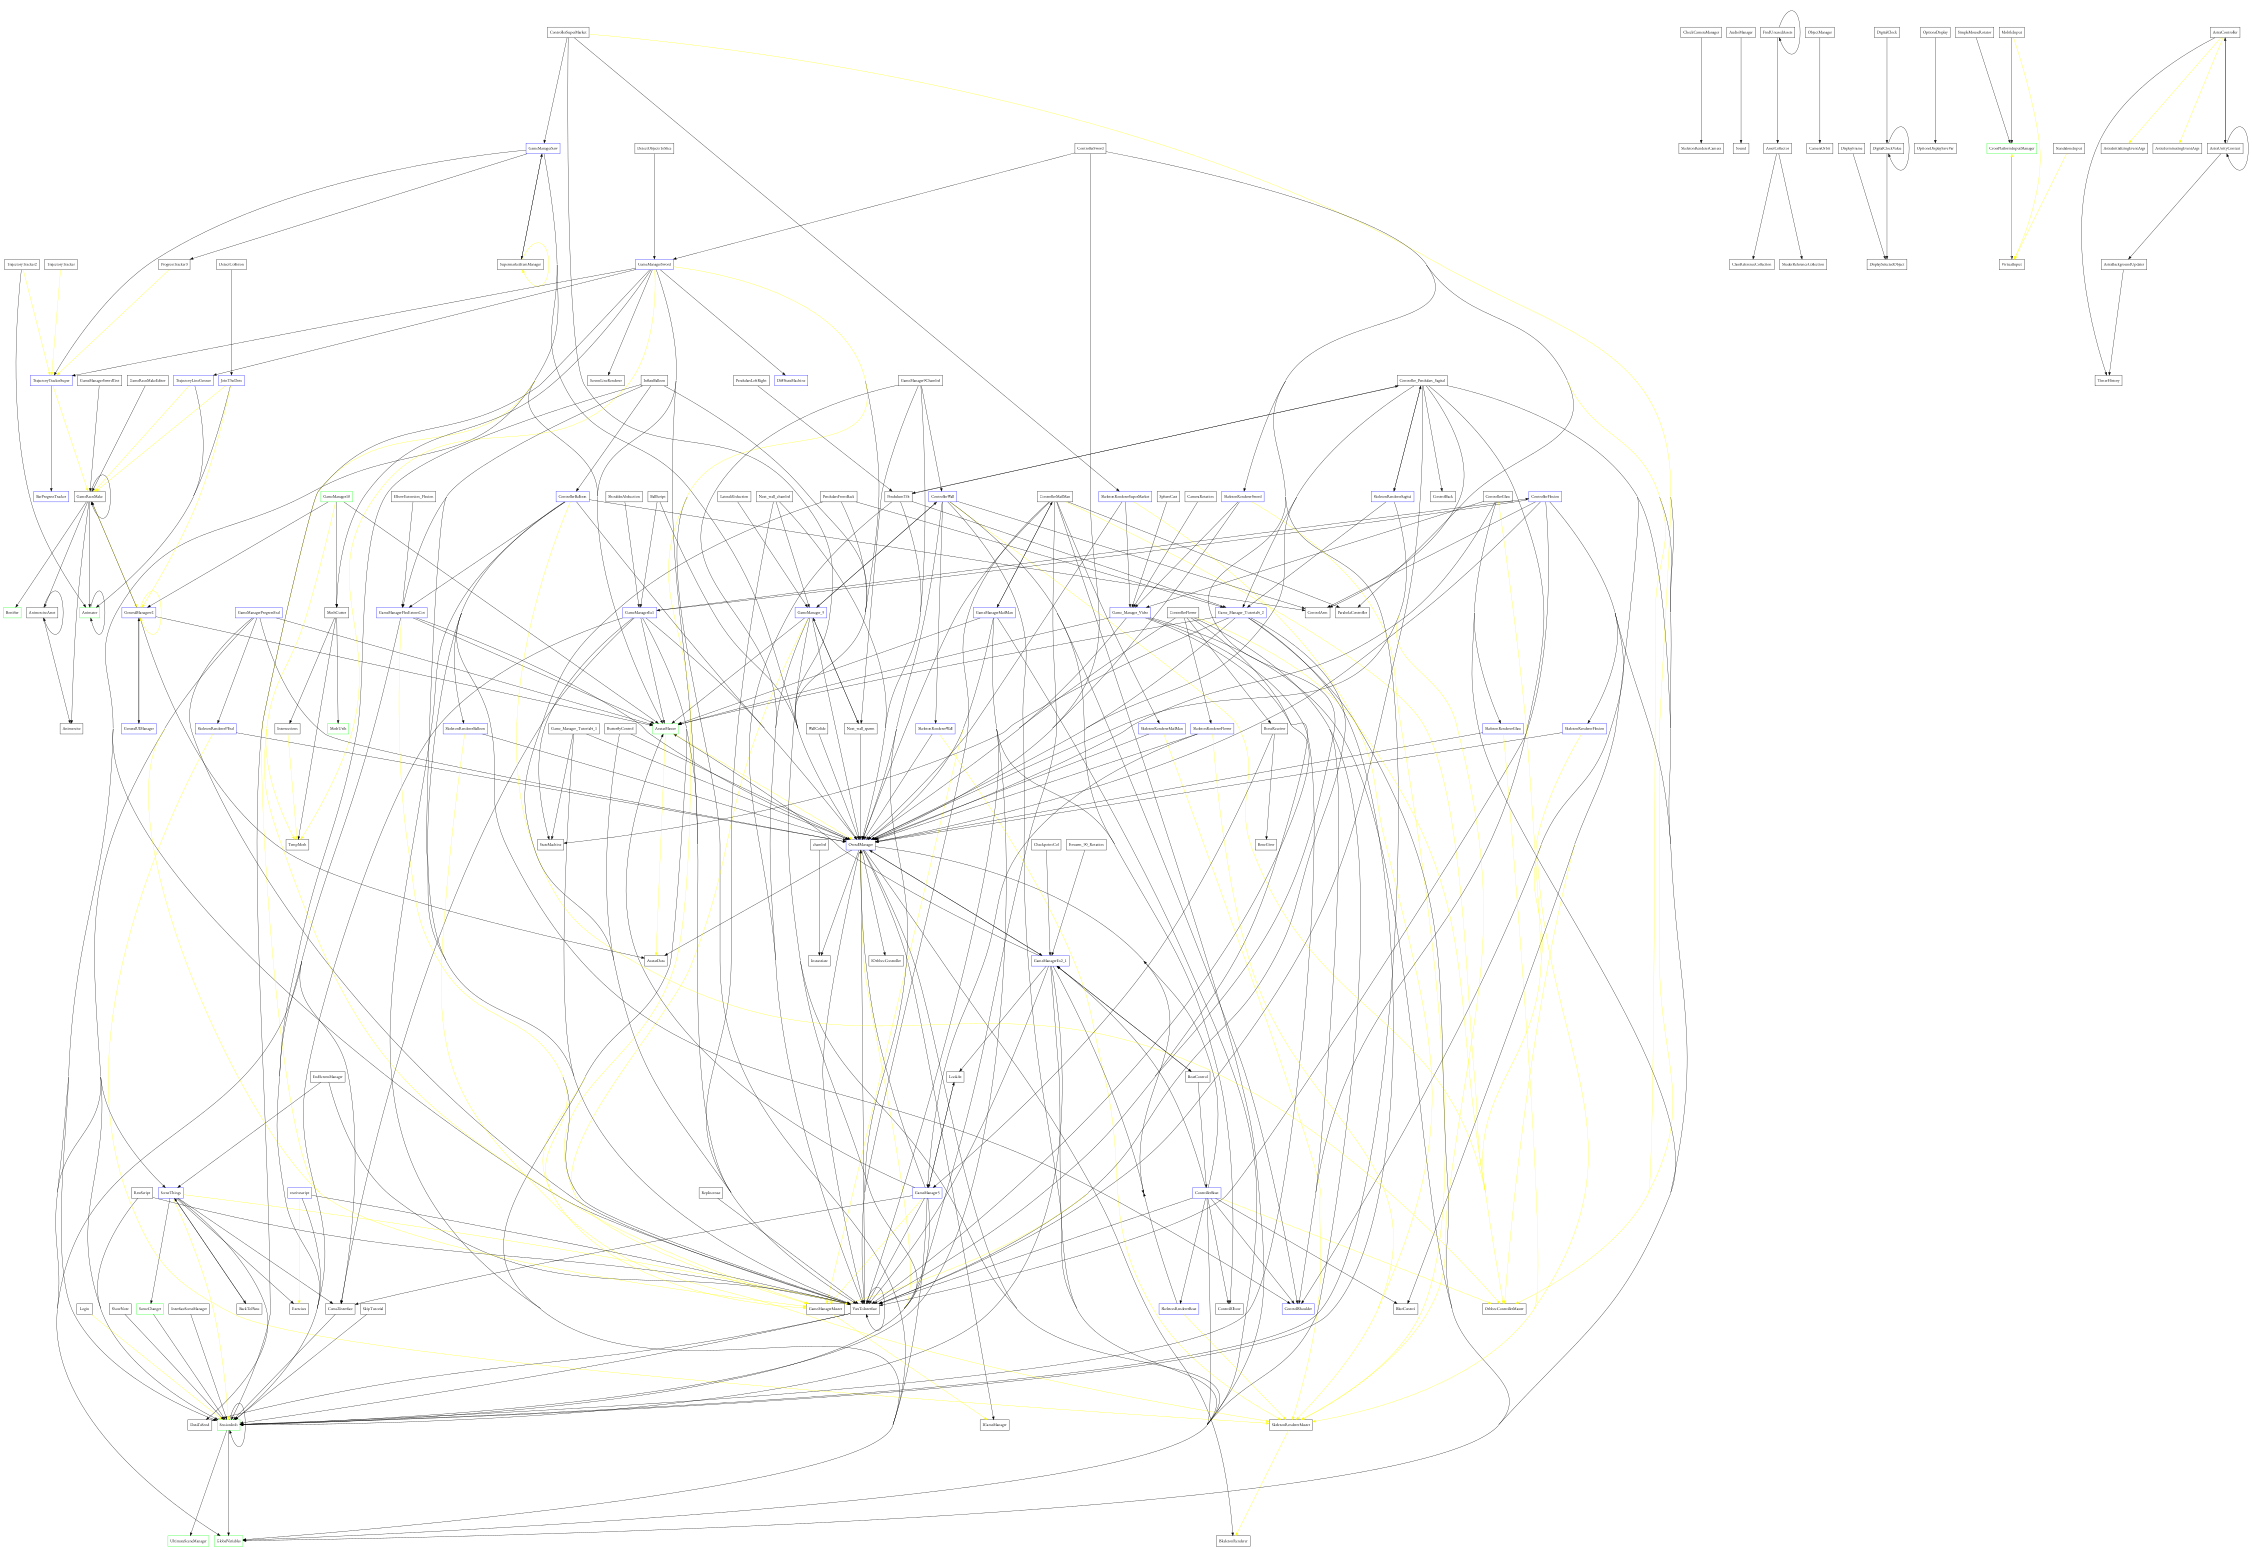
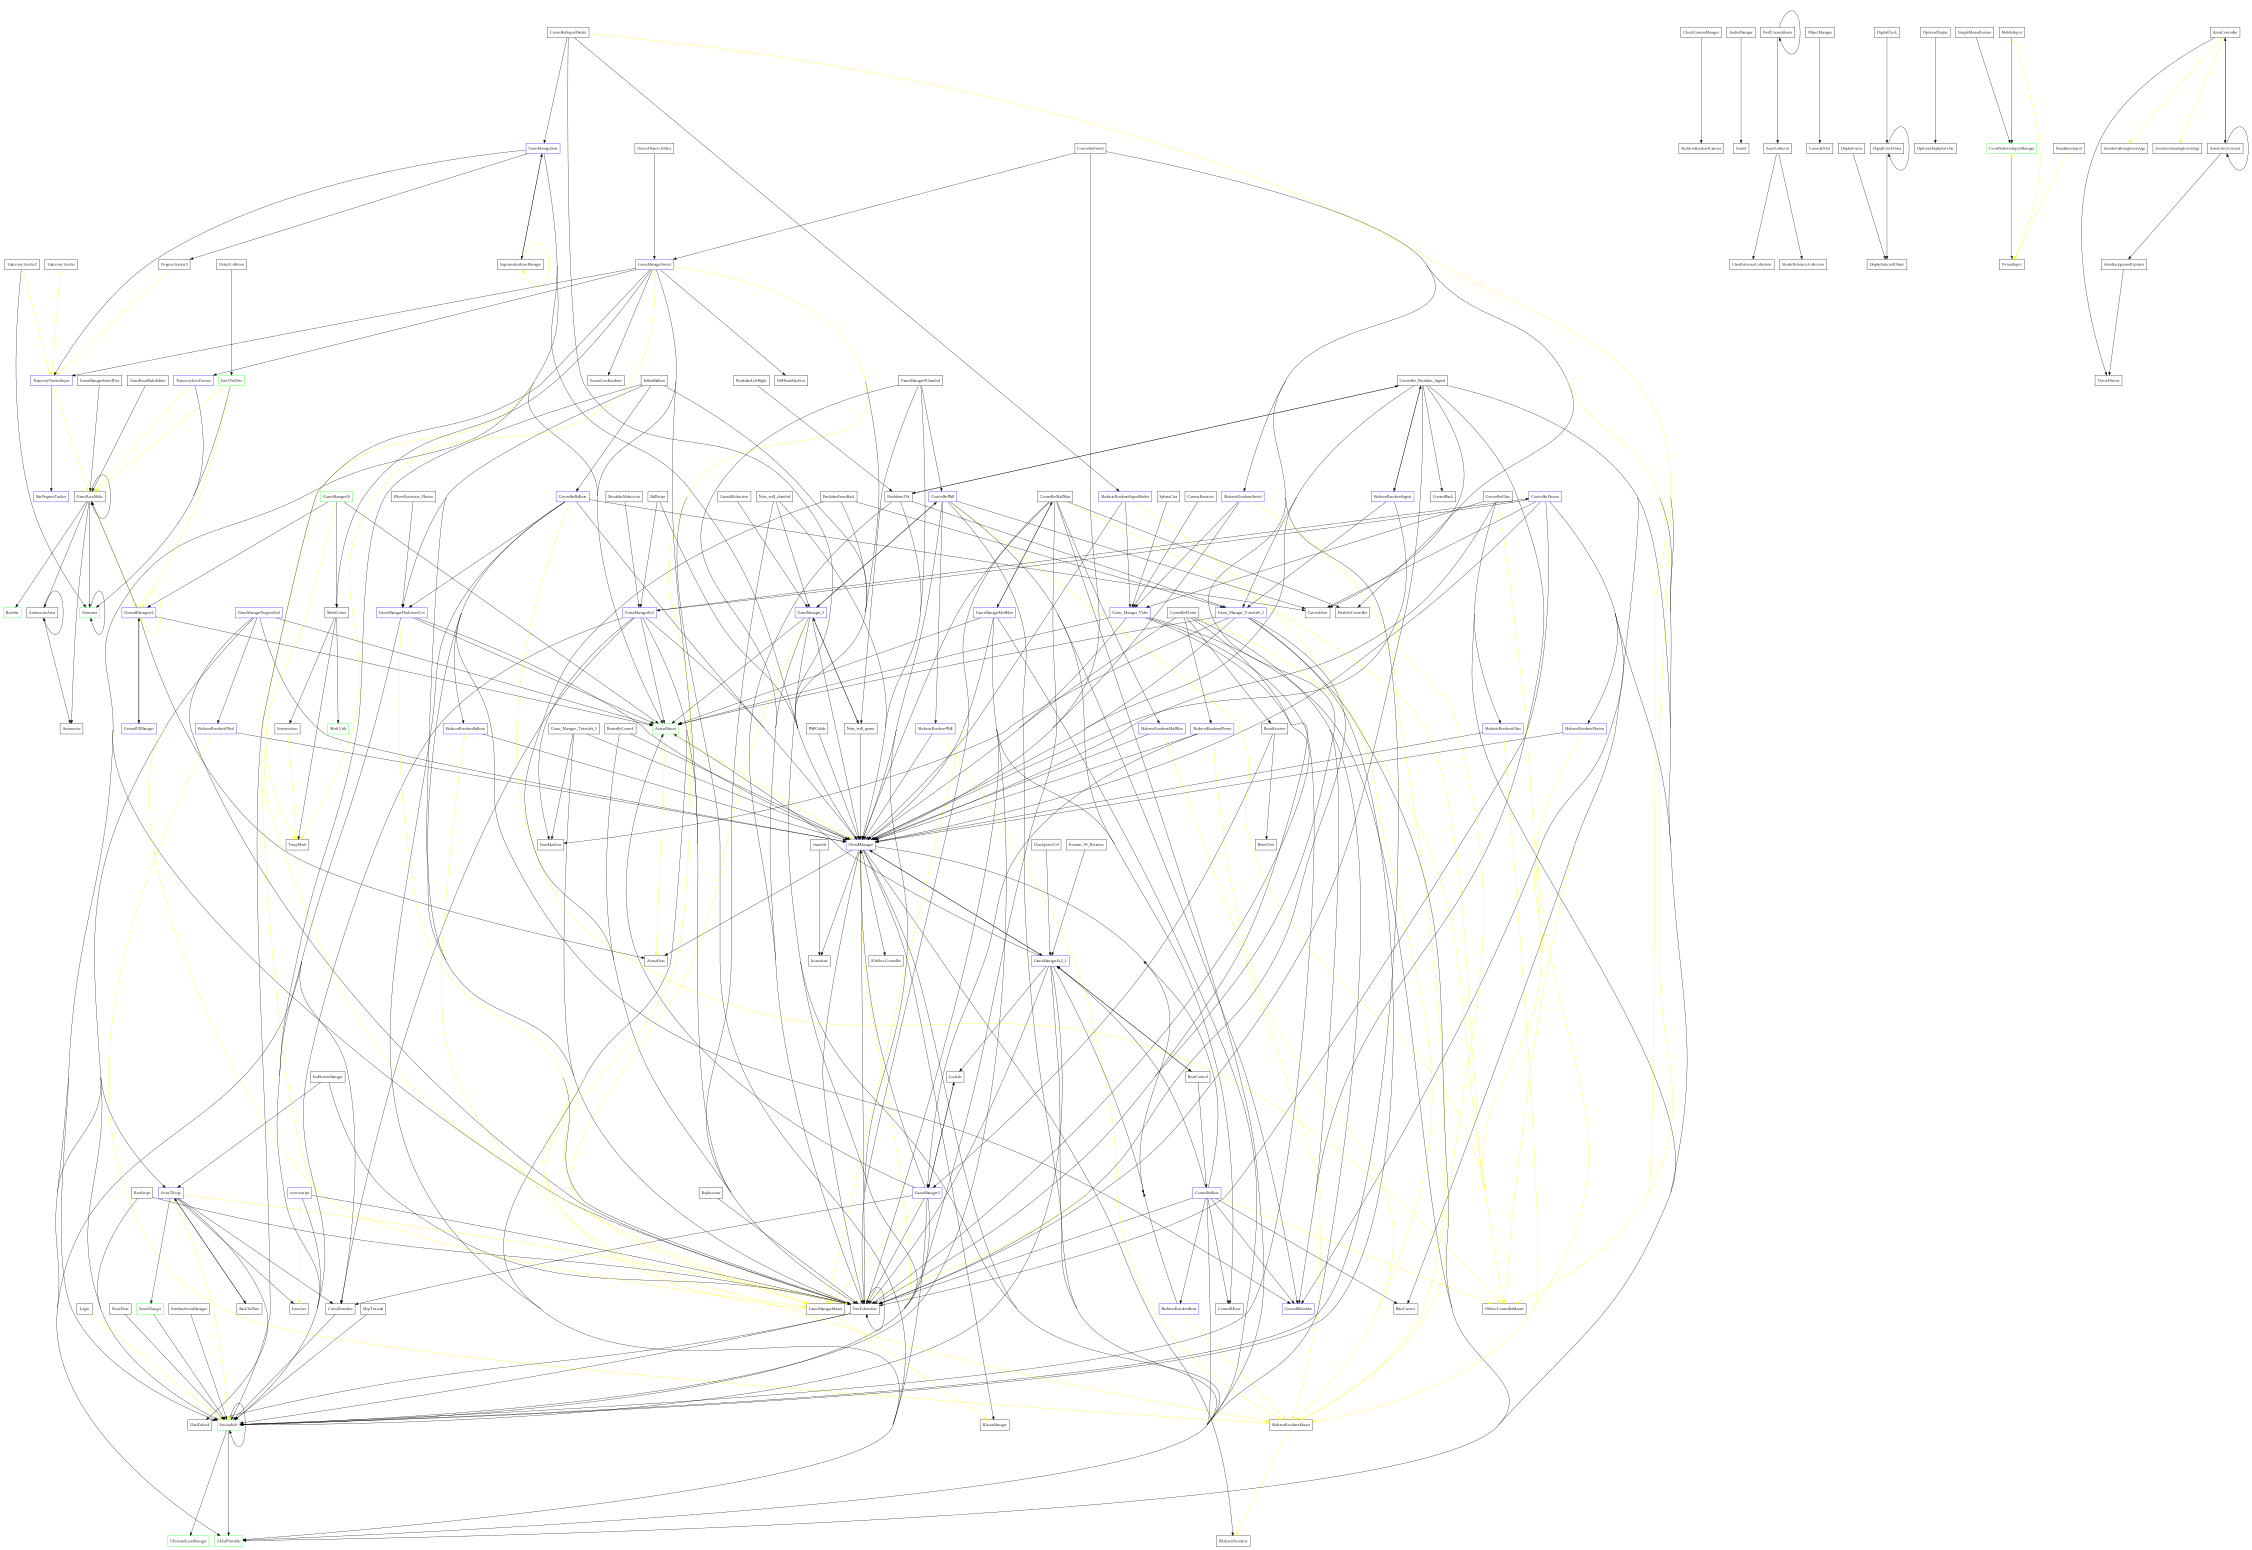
(232, 381) -> (232, 381)
(791, 381) -> (791, 381)
